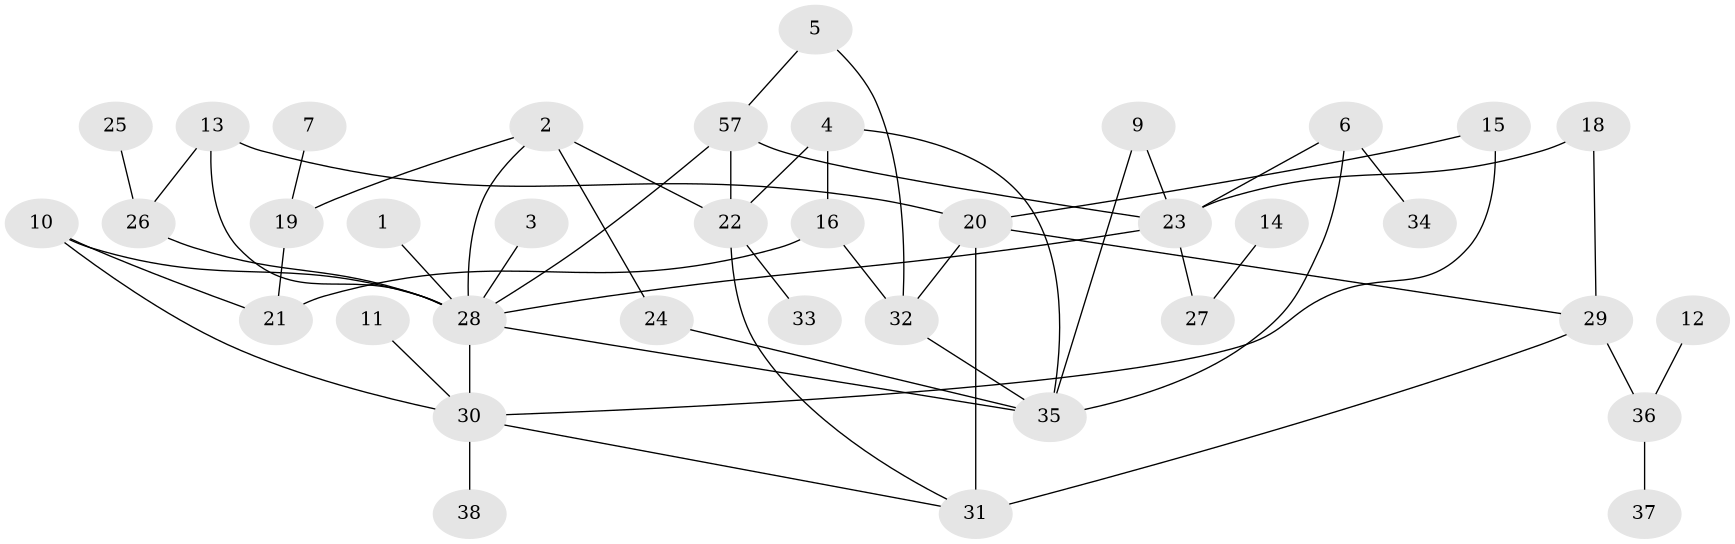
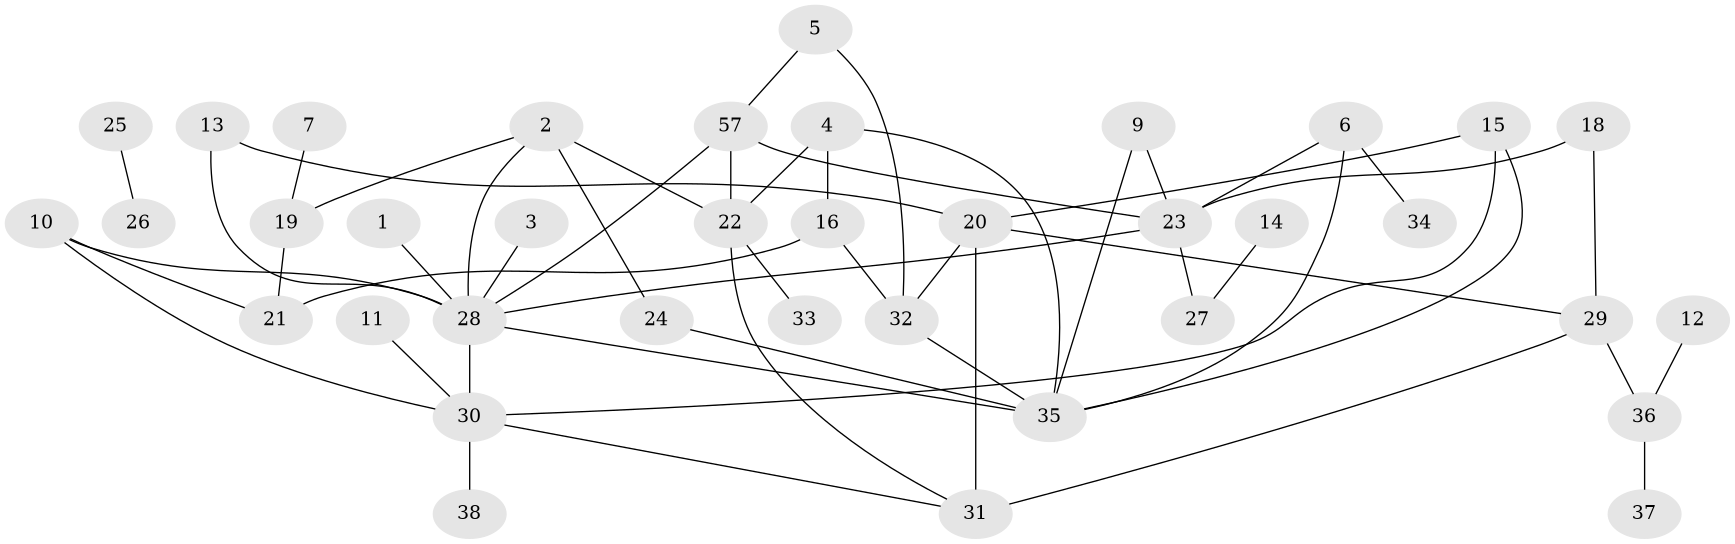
(176, 175) -> none
(236, 259) -> none
none -> (1357, 335)
